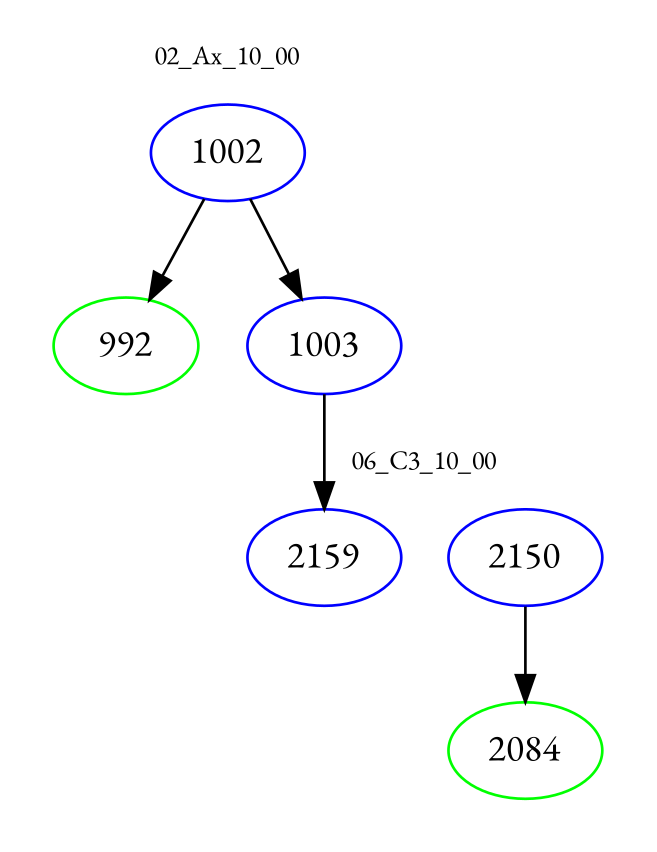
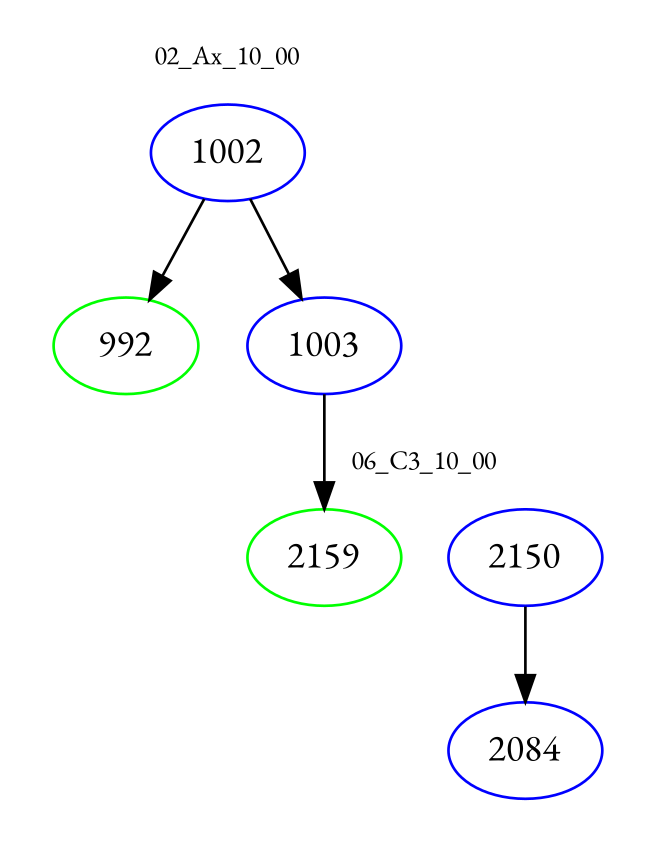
(324, 558) -> (324, 558)
(525, 751) -> (525, 751)
